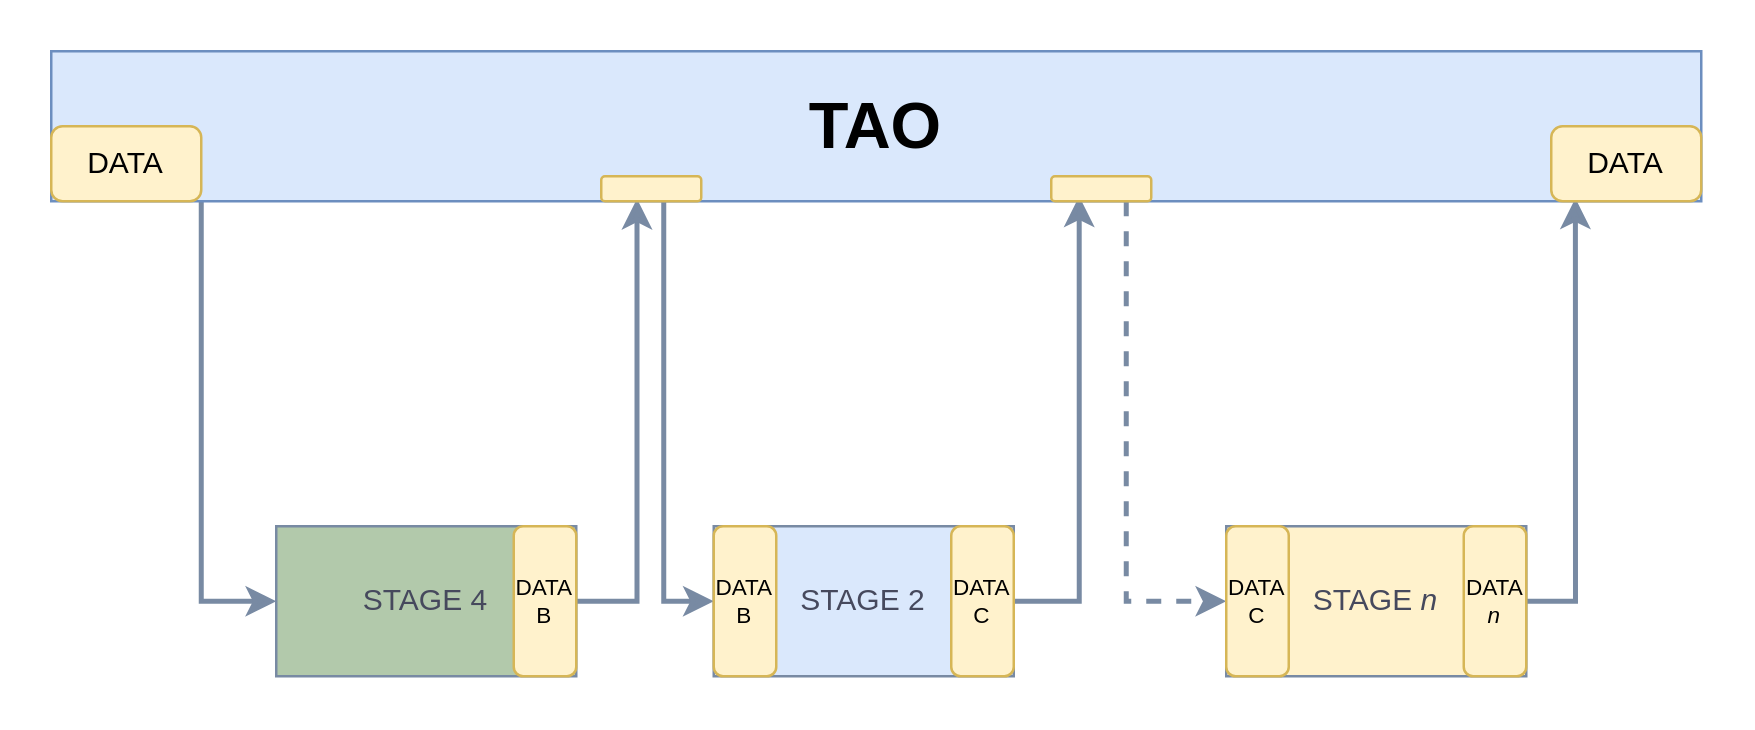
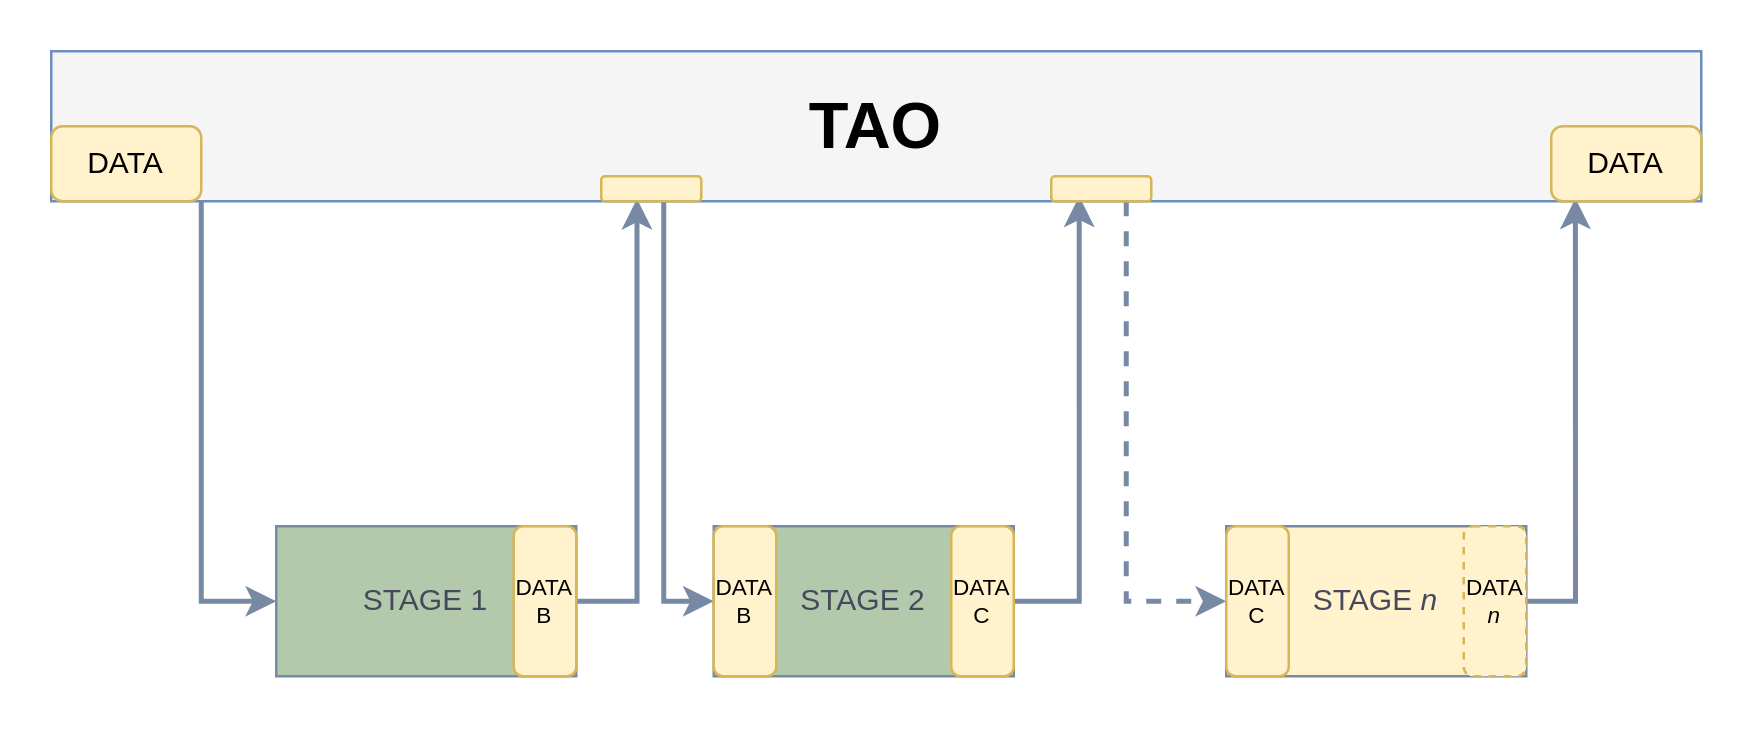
(876, 126) -> (876, 126)
(426, 601) -> (426, 601)
(864, 601) -> (864, 601)
(1495, 601) -> (1495, 601)
